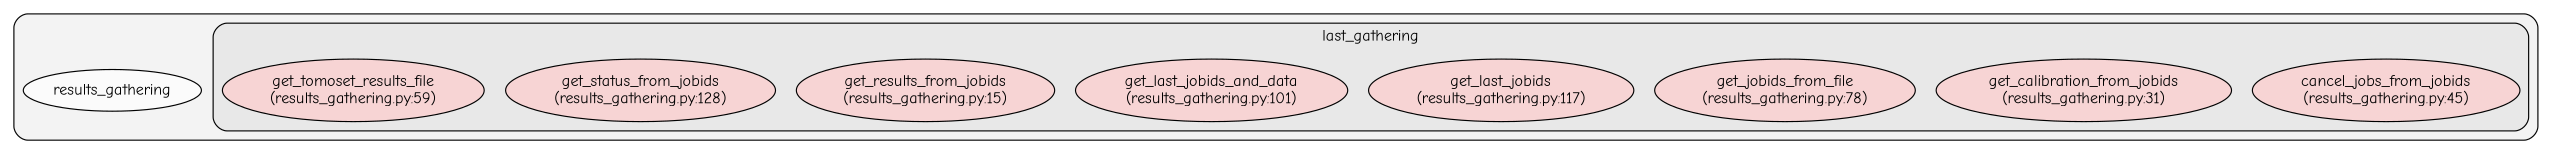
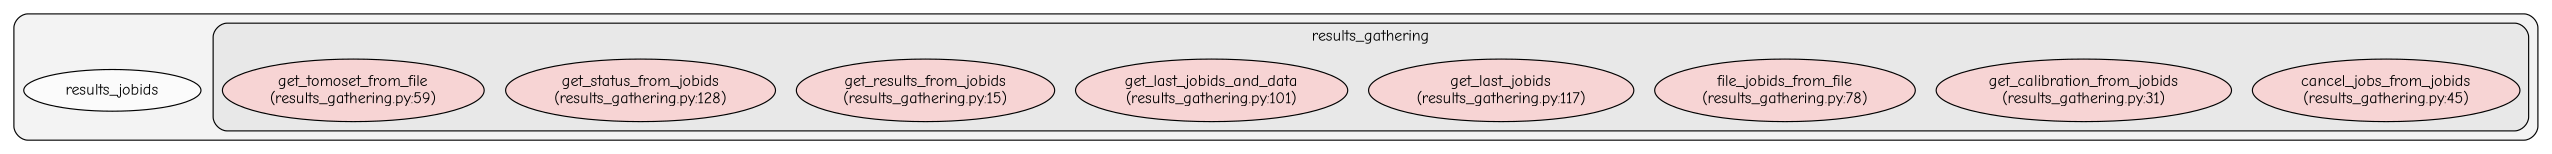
(1371, 36) -> (1371, 36)
(112, 90) -> (112, 90)
(353, 90) -> (353, 90)
(1785, 90) -> (1785, 90)
